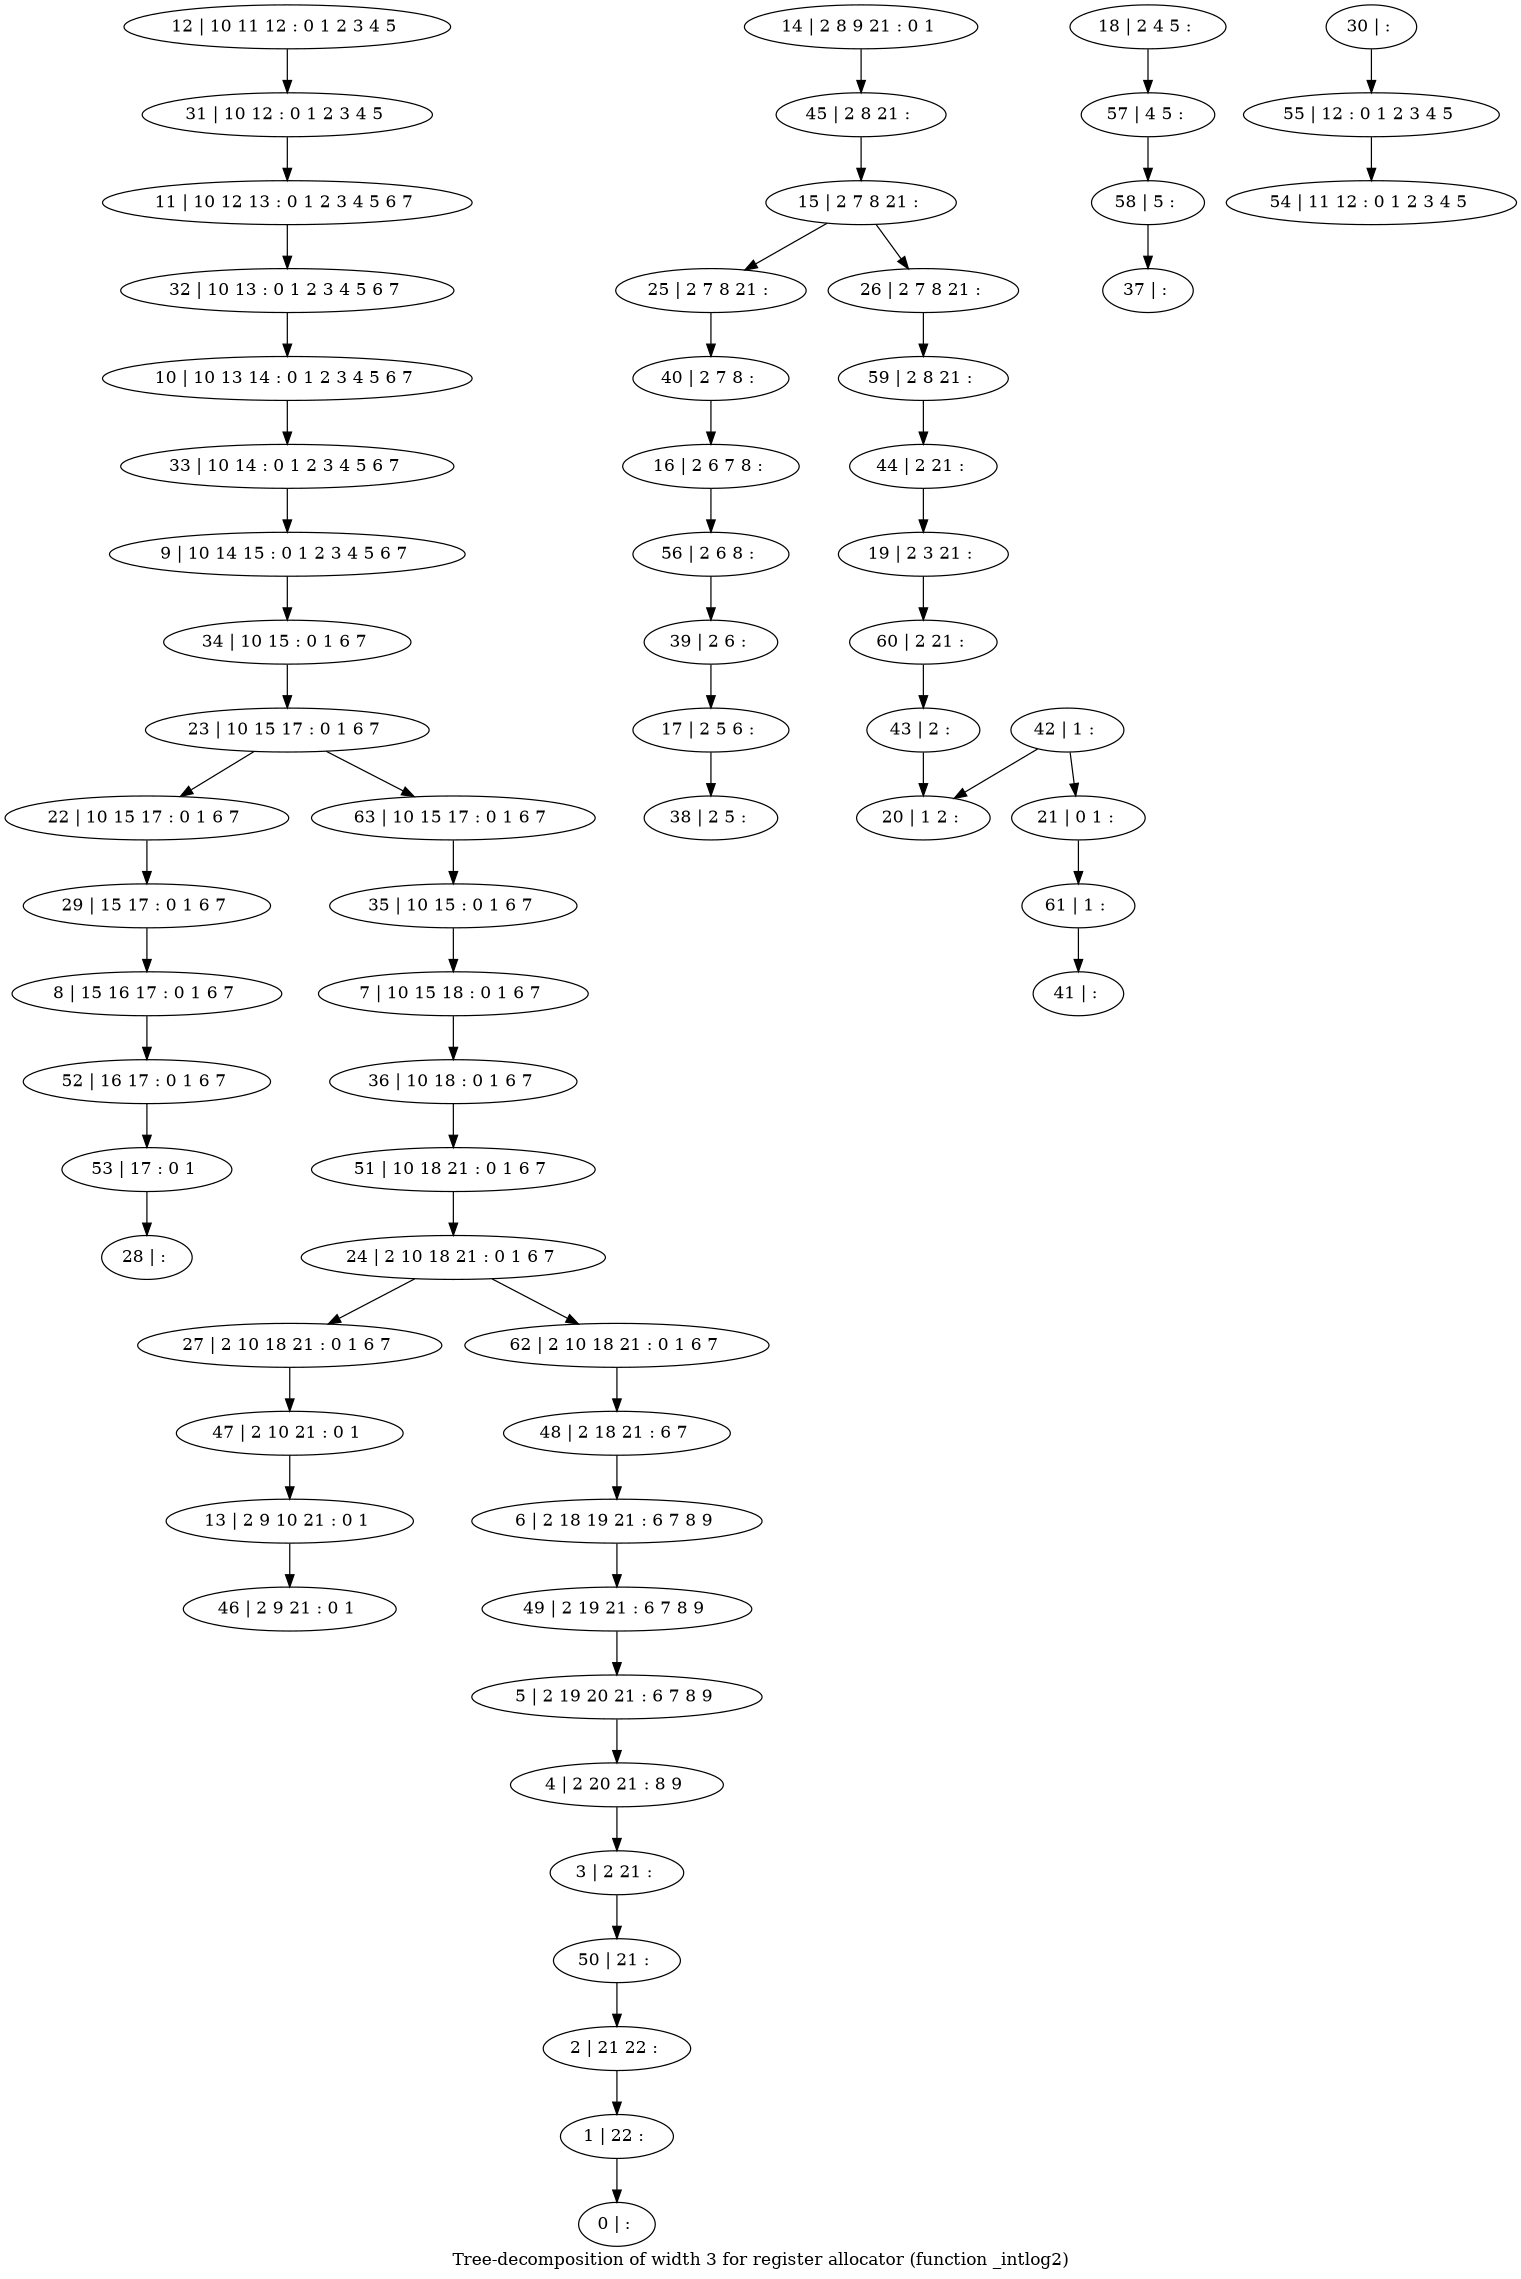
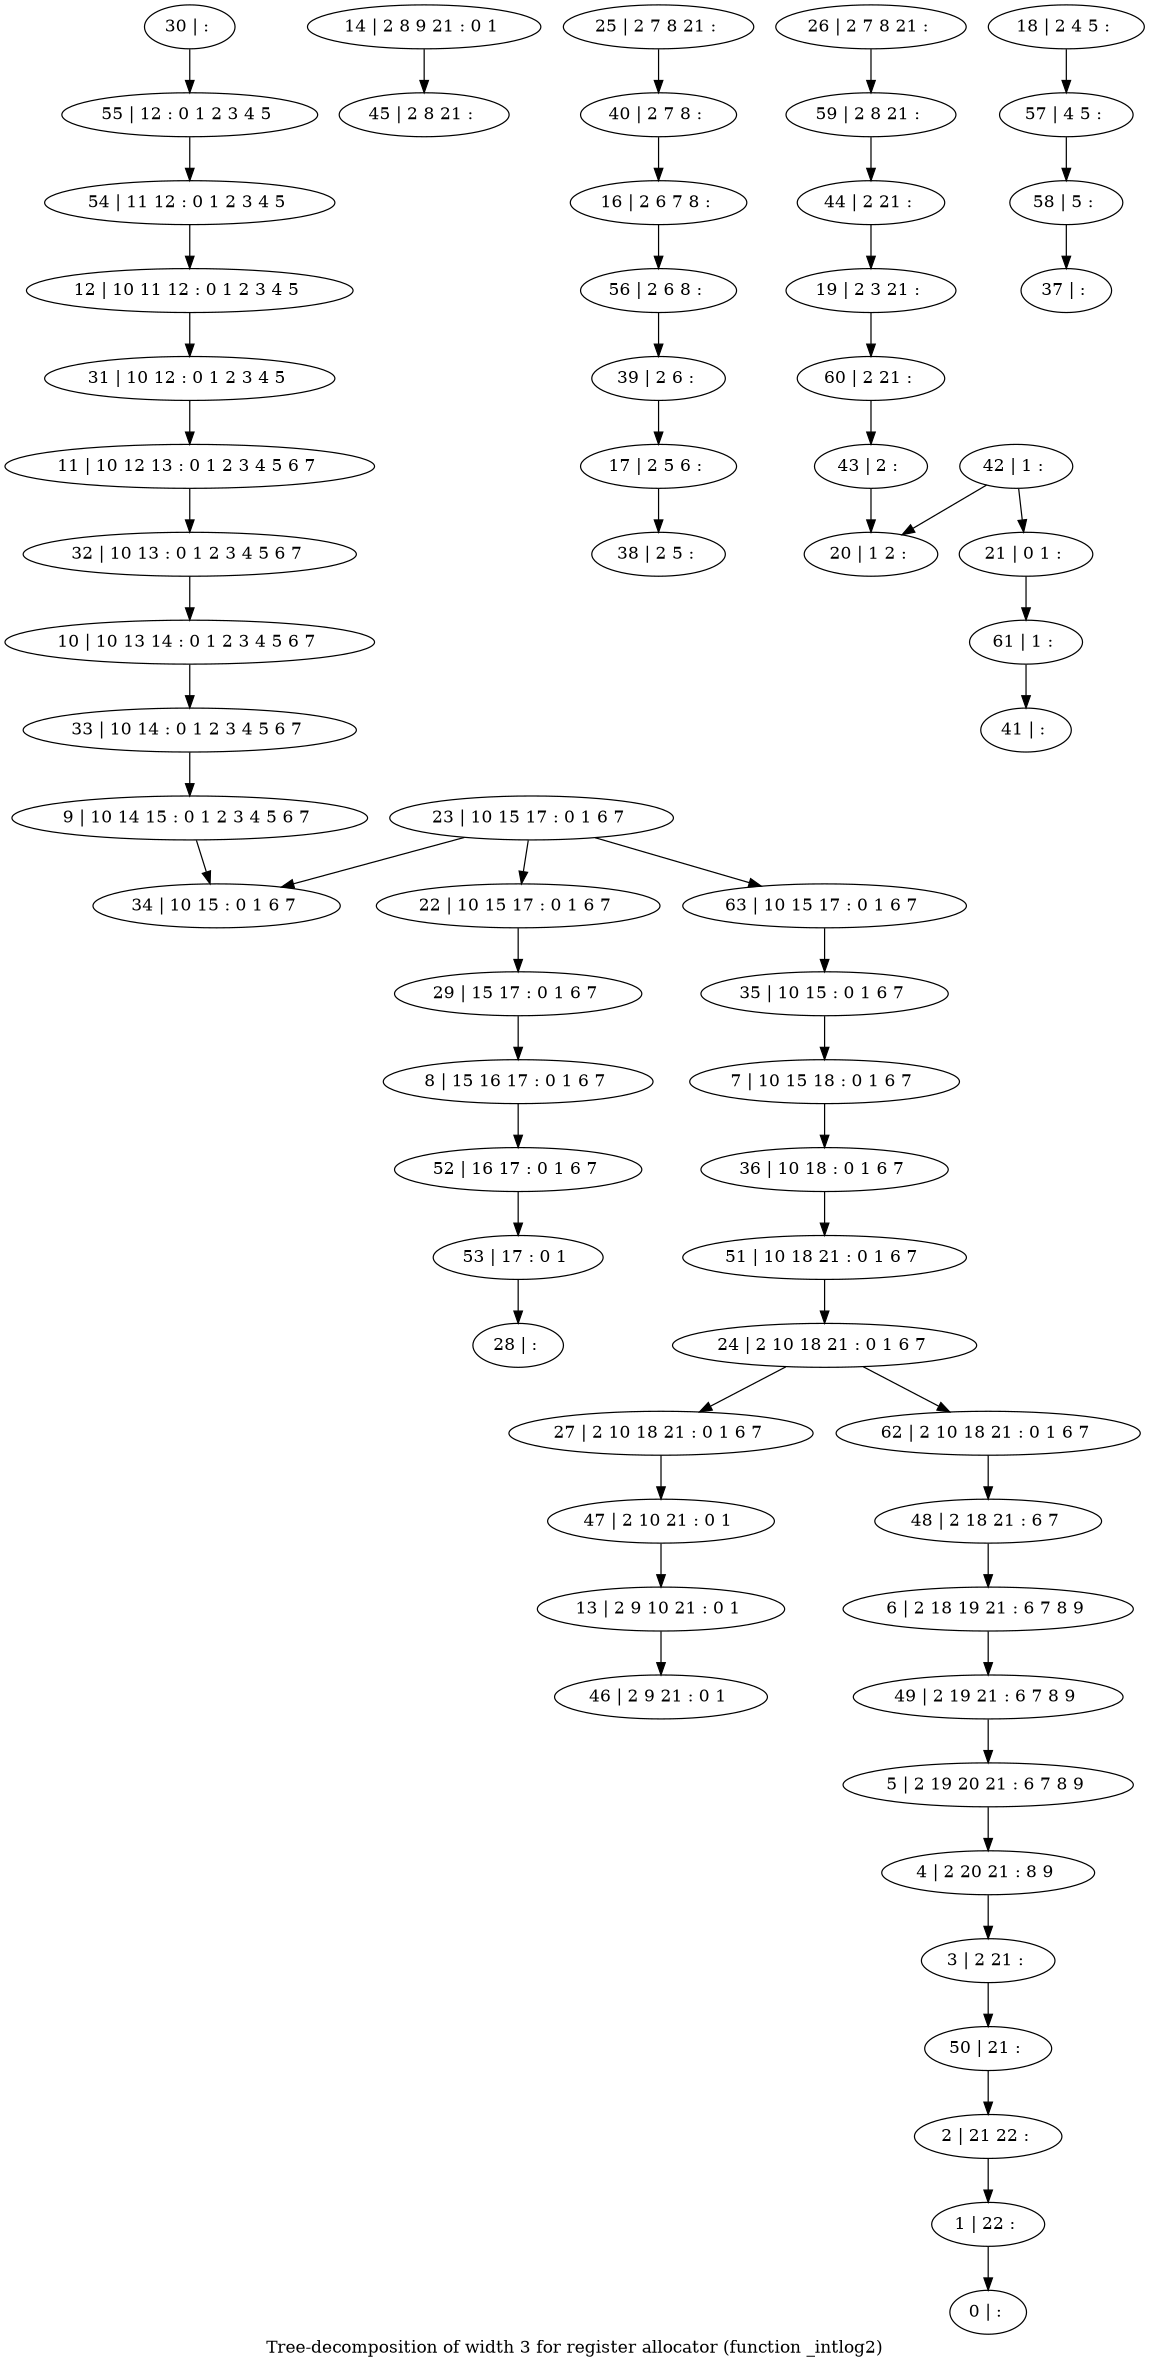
(861, 203) -> none
none -> (190, 241)
(287, 680) -> (379, 861)
